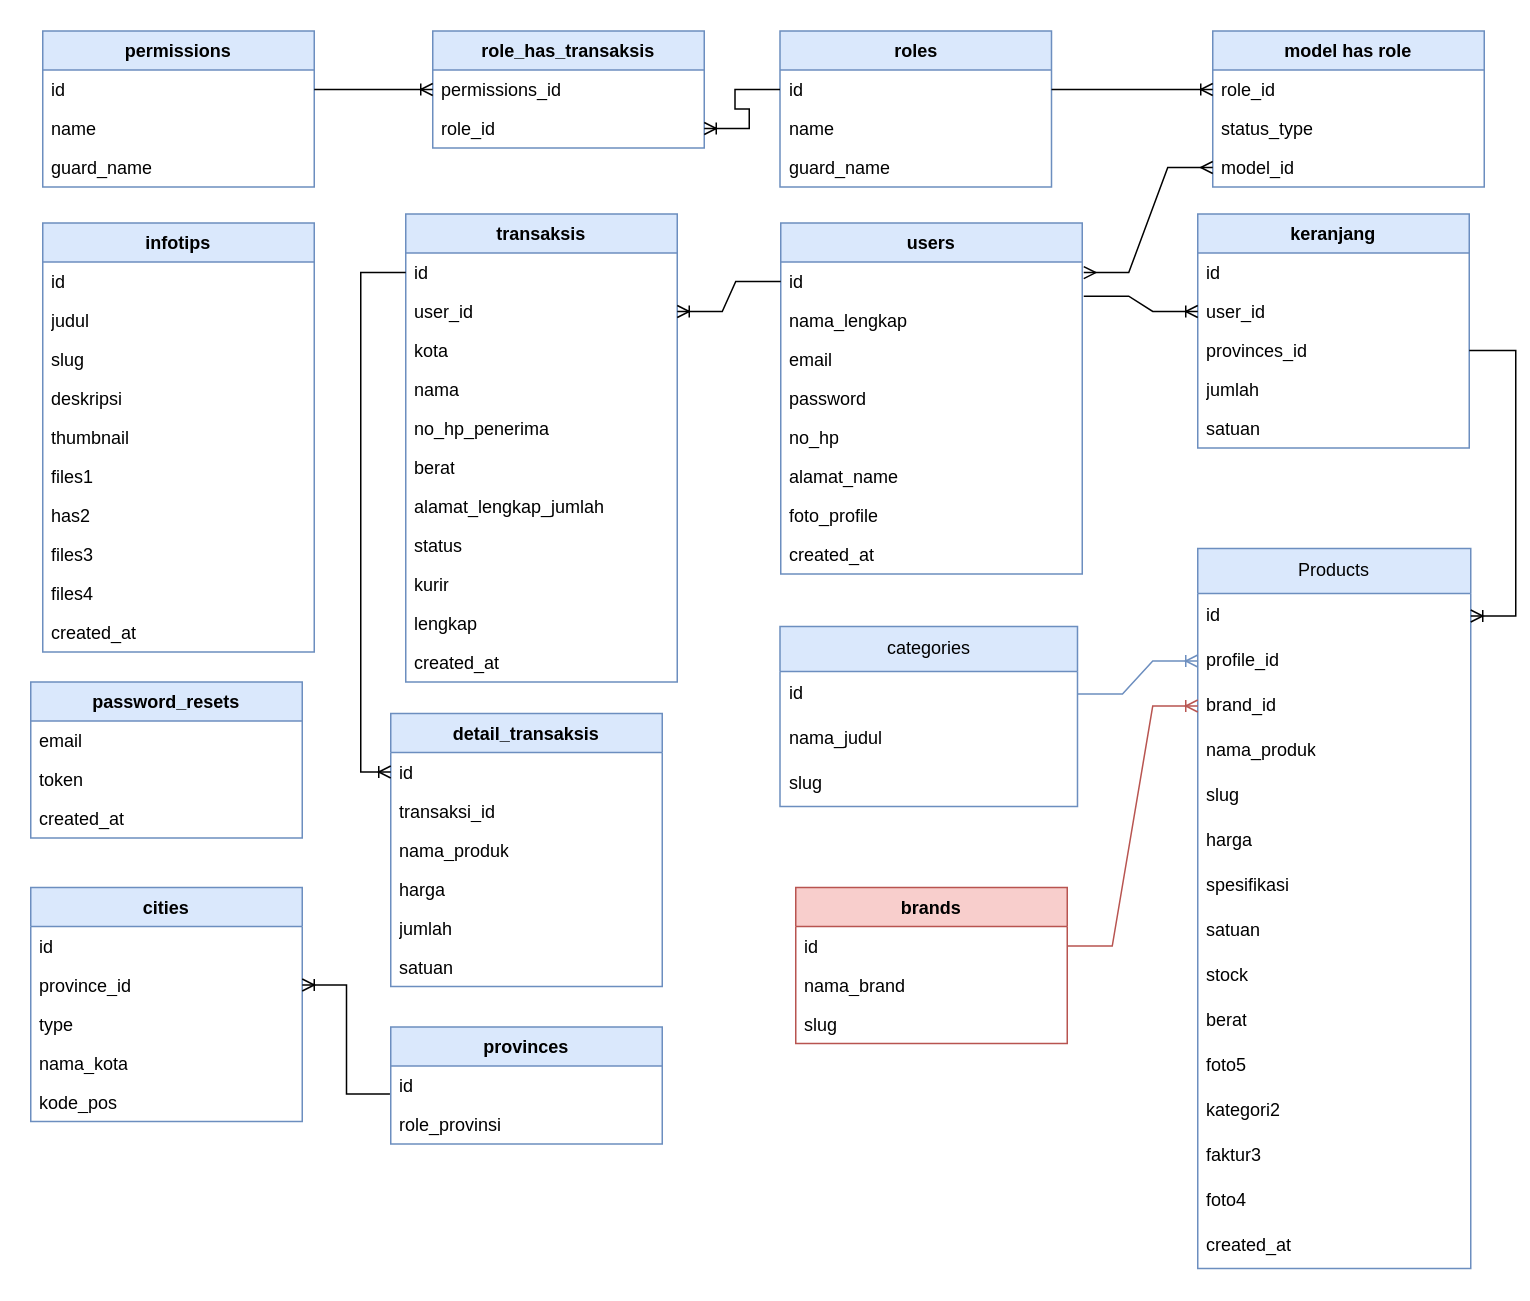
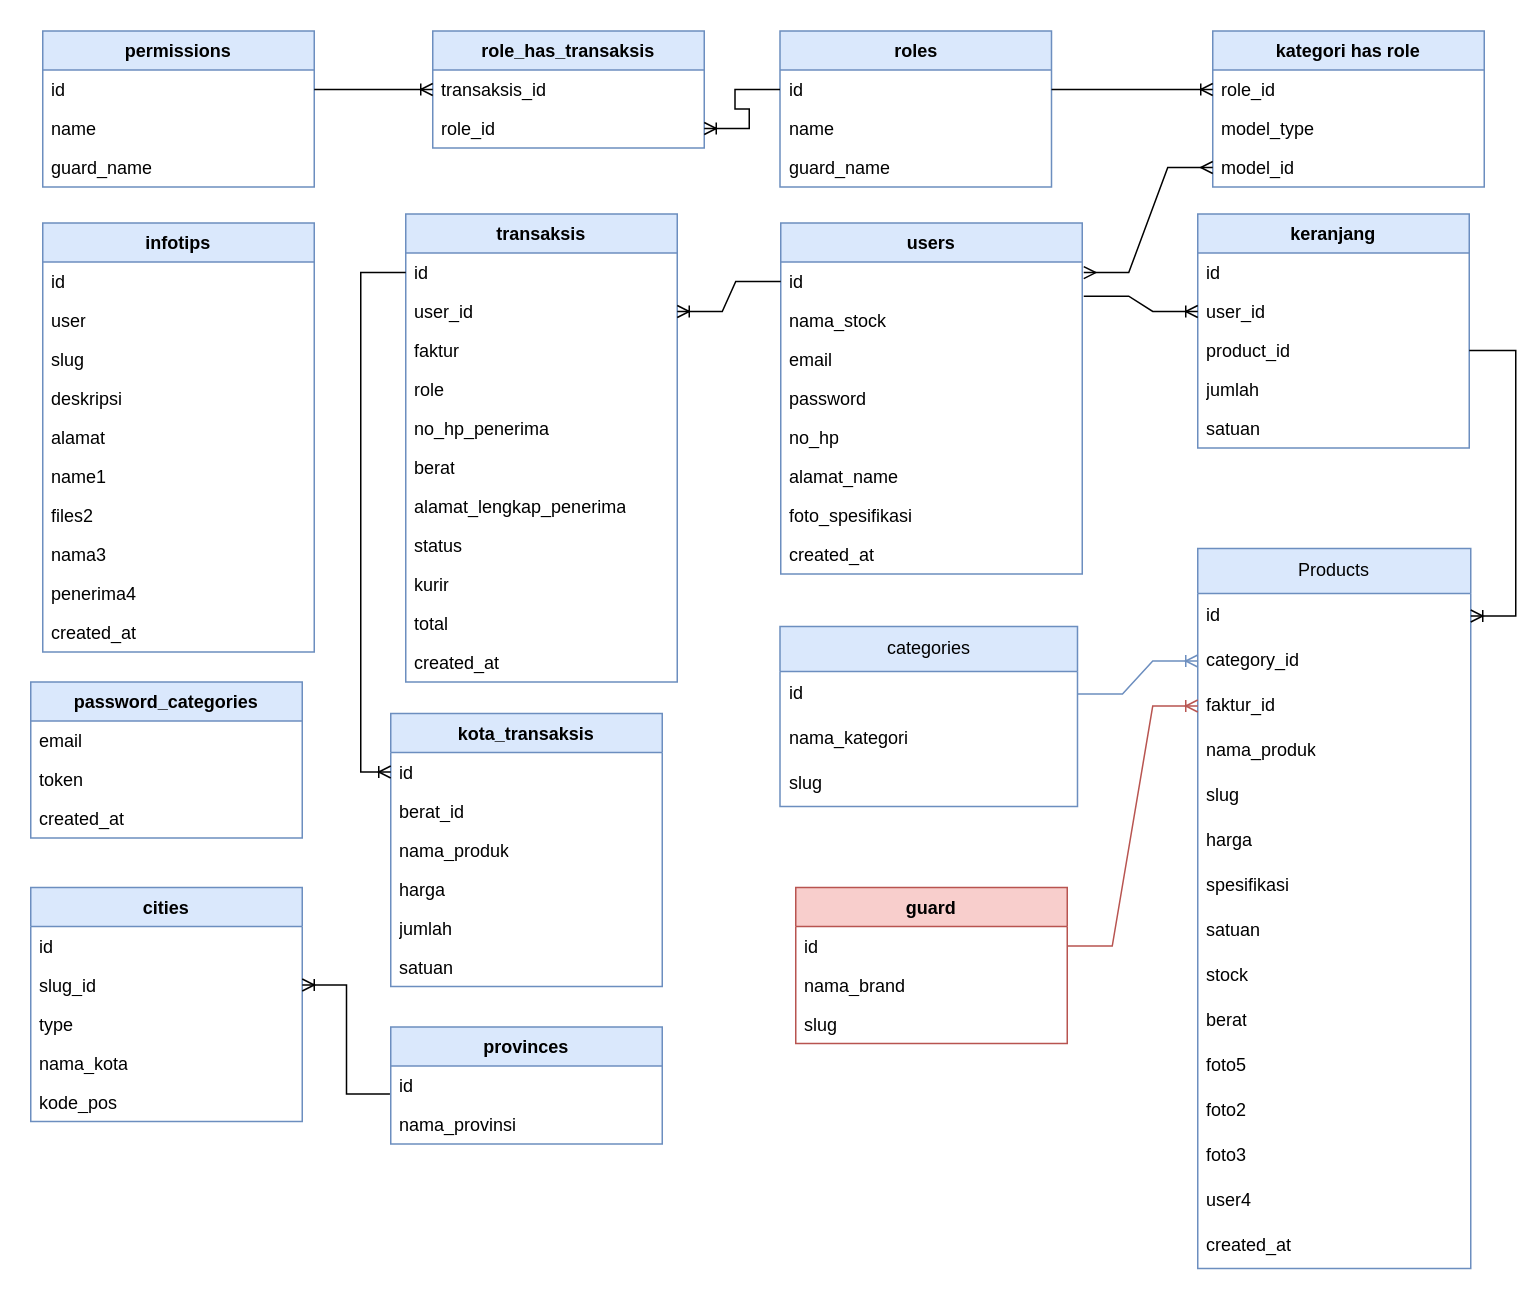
(1349, 52) -> (1349, 52)
(505, 91) -> (503, 91)
(1277, 130) -> (1270, 130)
(75, 322) -> (72, 322)
(848, 322) -> (840, 322)
(435, 352) -> (445, 352)
(1263, 352) -> (1255, 352)
(435, 391) -> (433, 391)
(92, 439) -> (80, 439)
(77, 478) -> (77, 478)
(514, 508) -> (524, 508)
(72, 517) -> (77, 517)
(846, 517) -> (863, 517)
(77, 556) -> (77, 556)
(77, 595) -> (95, 595)
(448, 625) -> (438, 625)
(1250, 661) -> (1260, 661)
(167, 703) -> (167, 703)
(1245, 706) -> (1250, 706)
(527, 735) -> (527, 735)
(838, 739) -> (853, 739)
(456, 813) -> (438, 813)
(932, 909) -> (932, 909)
(91, 987) -> (70, 987)
(1250, 1111) -> (1232, 1111)
(458, 1126) -> (461, 1126)
(1242, 1156) -> (1232, 1156)
(1232, 1201) -> (1232, 1201)
